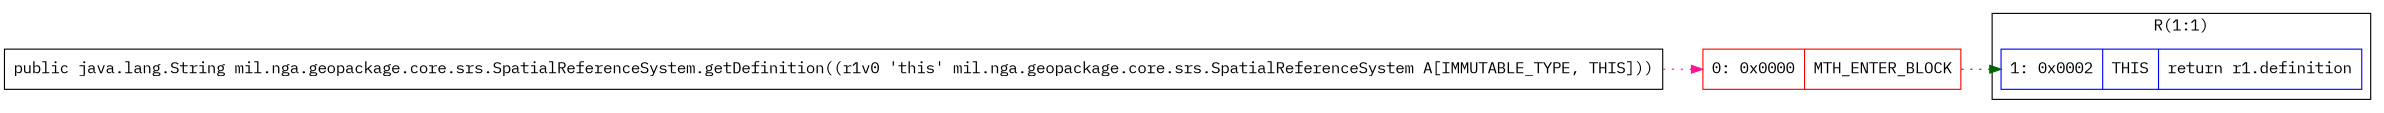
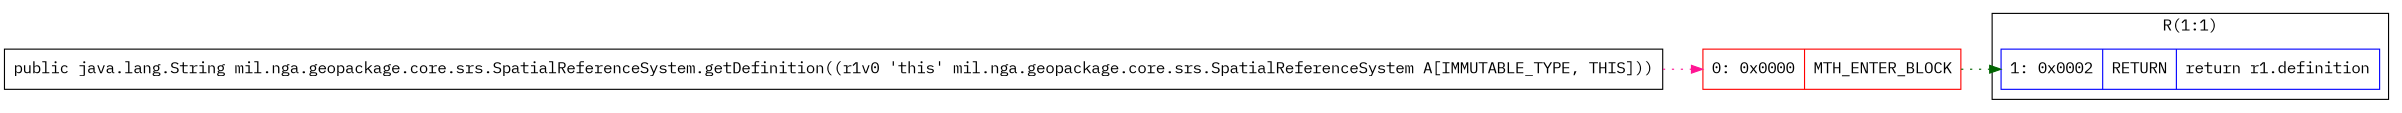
(2131, 69) -> (2140, 69)
